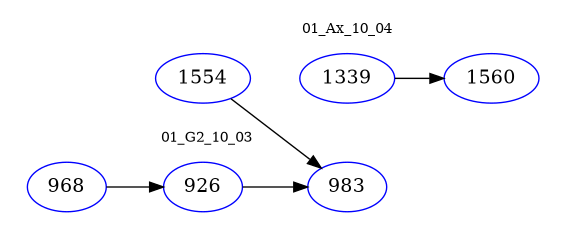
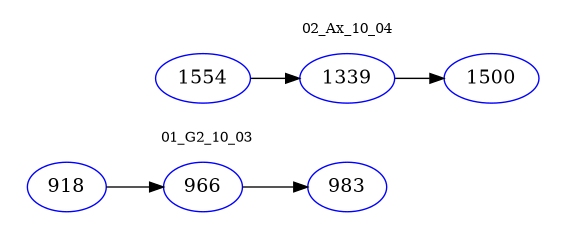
(347, 30) -> (347, 30)
(492, 78) -> (492, 78)
(276, 134) -> (268, 78)
(67, 187) -> (67, 187)
(203, 187) -> (203, 187)
